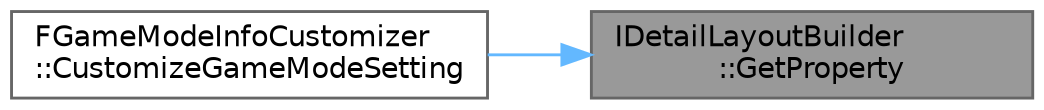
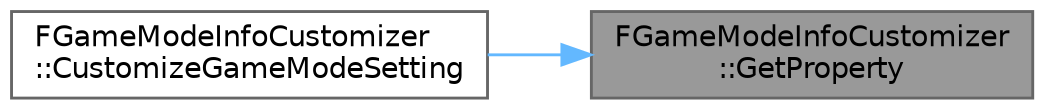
(812, 55) -> (812, 55)
